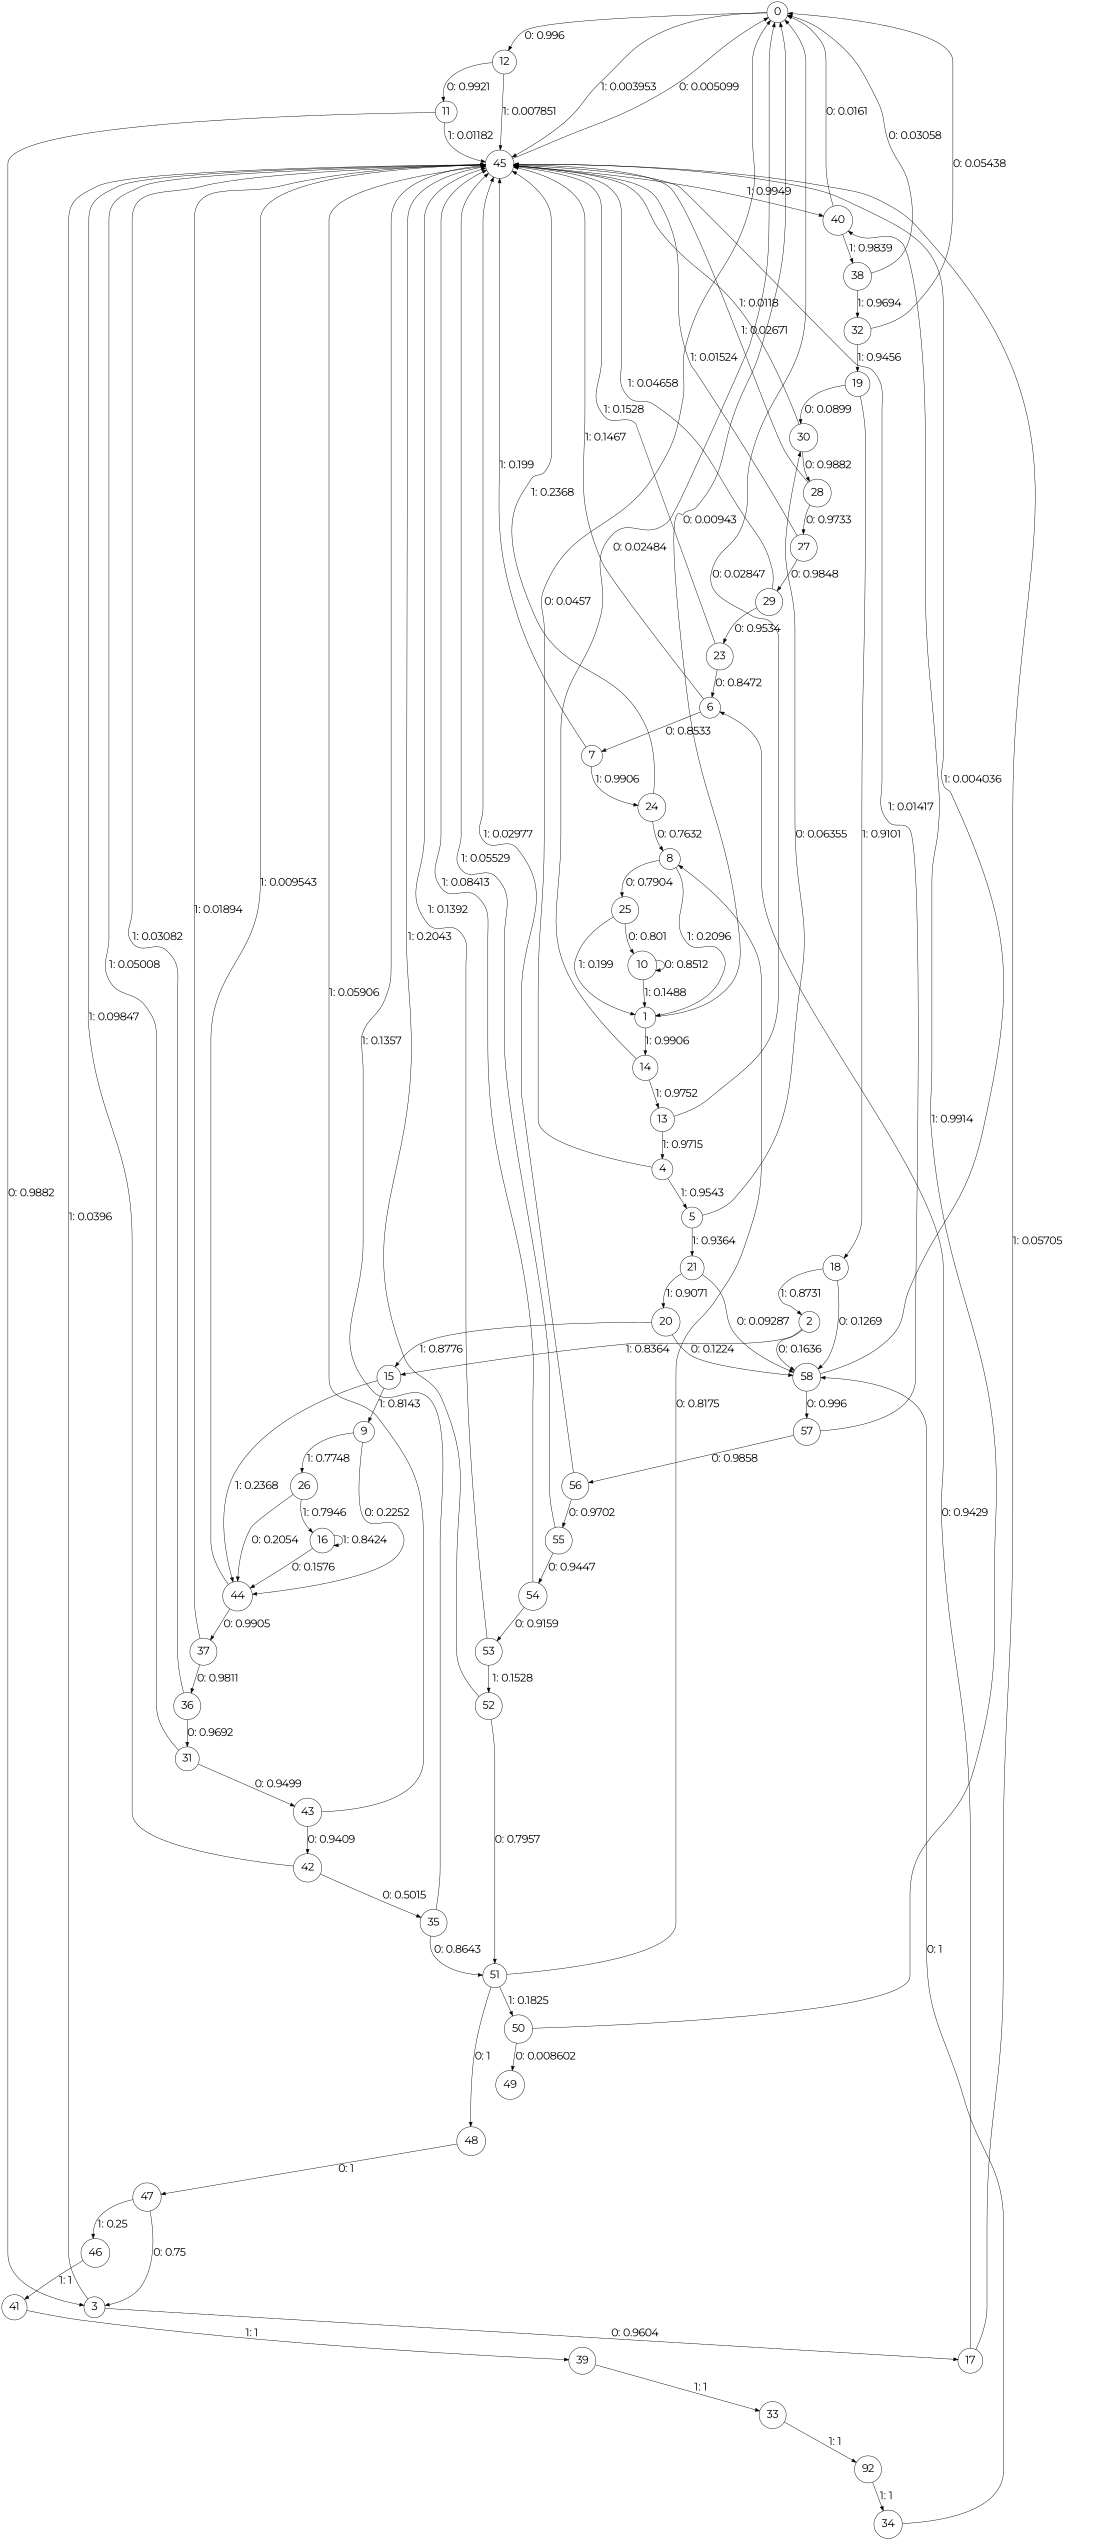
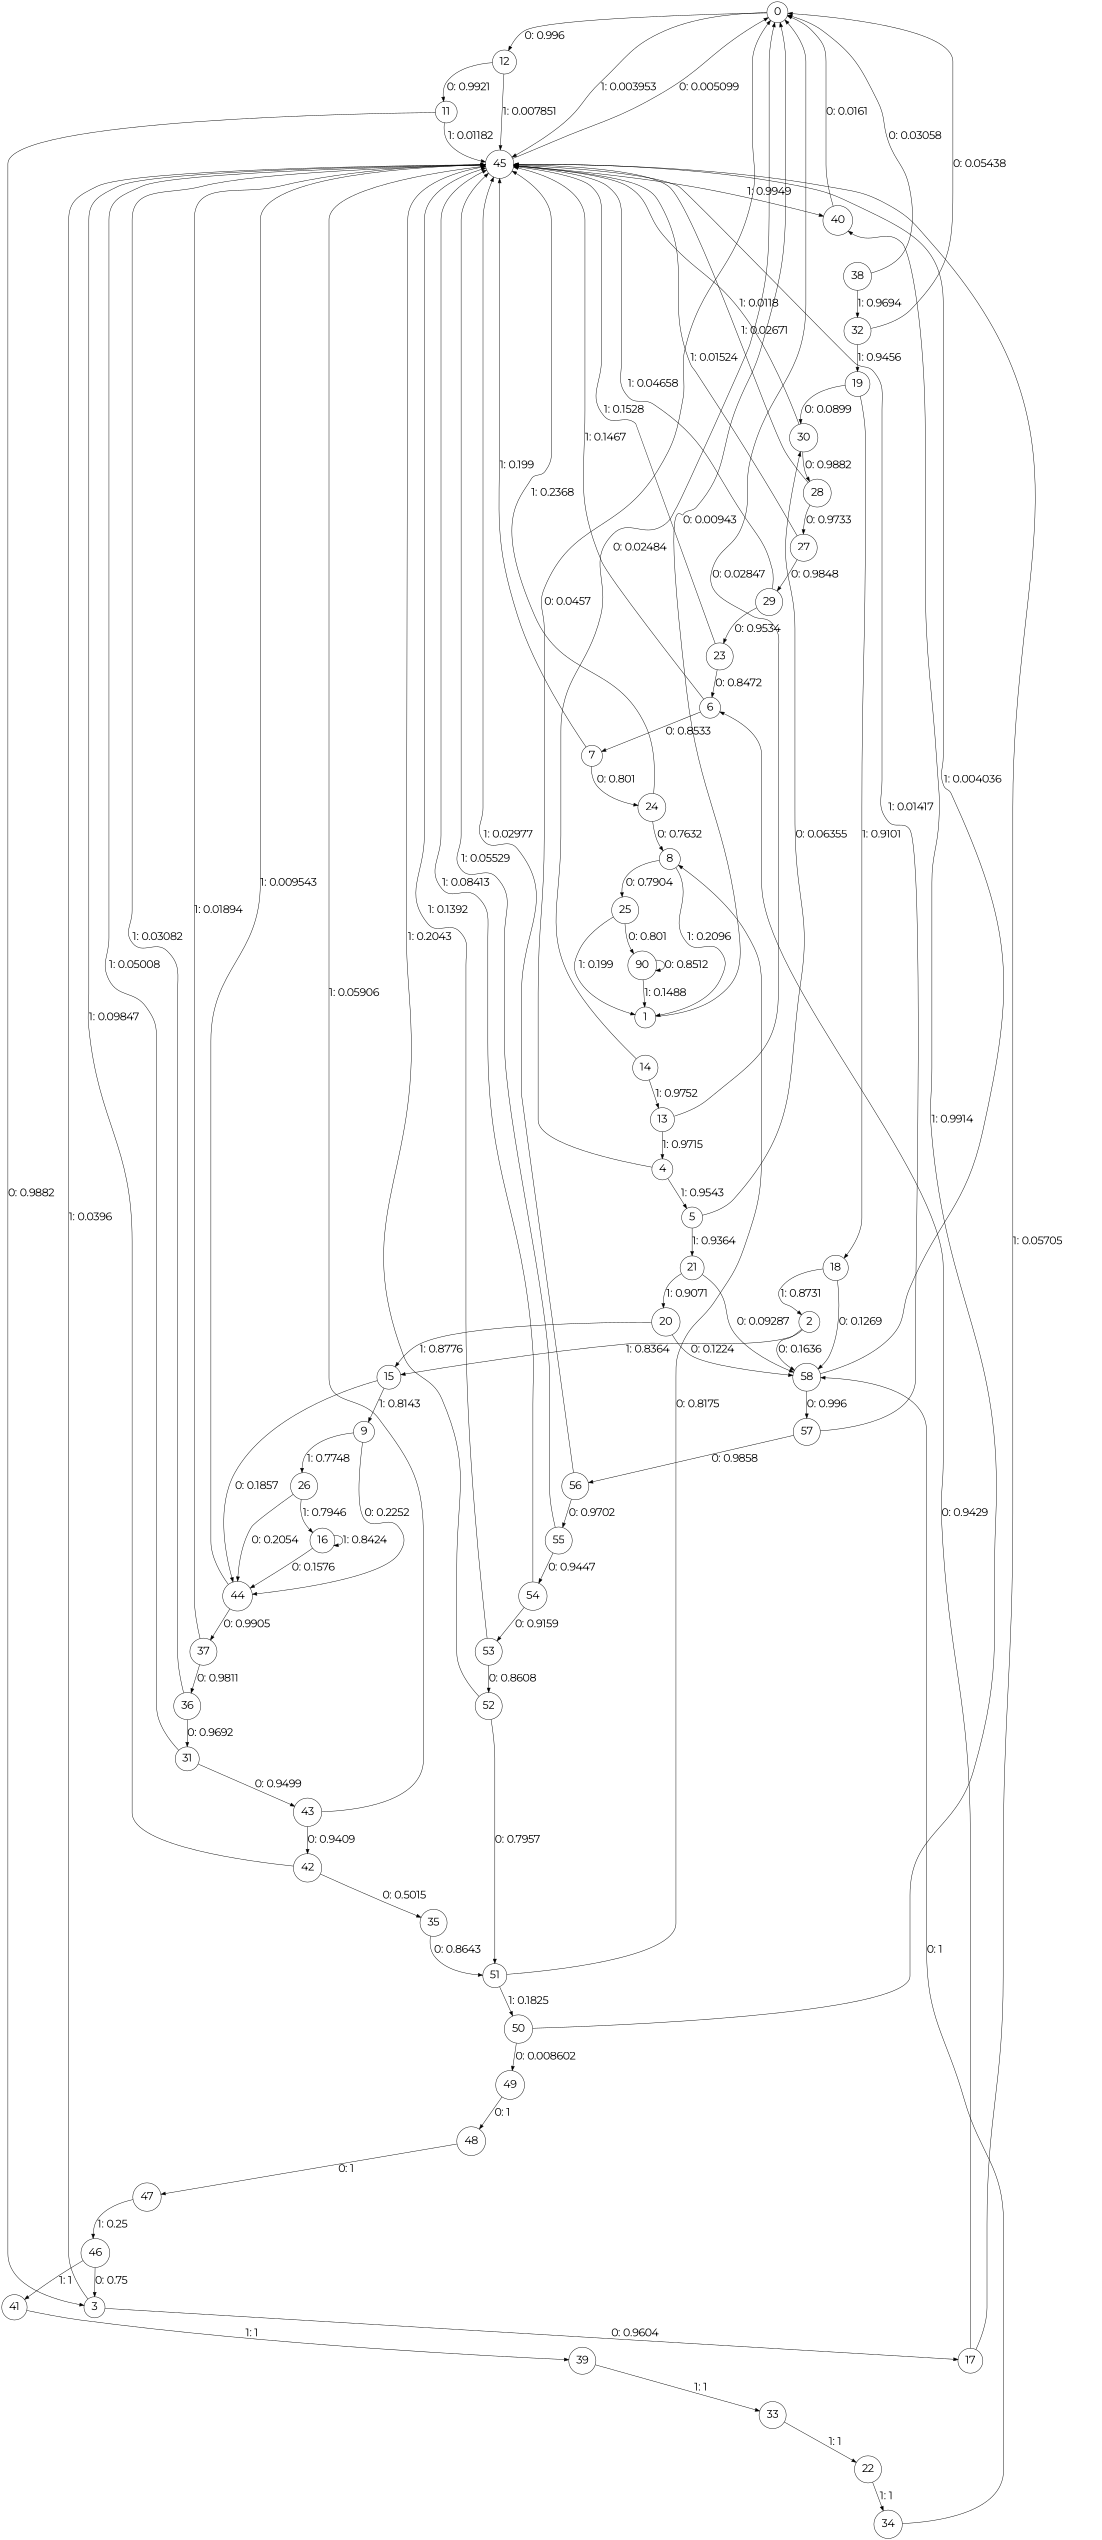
(847, 247) -> none
(621, 780) -> (621, 780)
(642, 965) -> (642, 965)
(362, 1035) -> none
(645, 1039) -> none
(261, 1486) -> (261, 1486)
(516, 1679) -> (516, 1679)
(474, 2054) -> (492, 2111)
(149, 2268) -> (95, 2280)
(868, 2469) -> (868, 2469)
